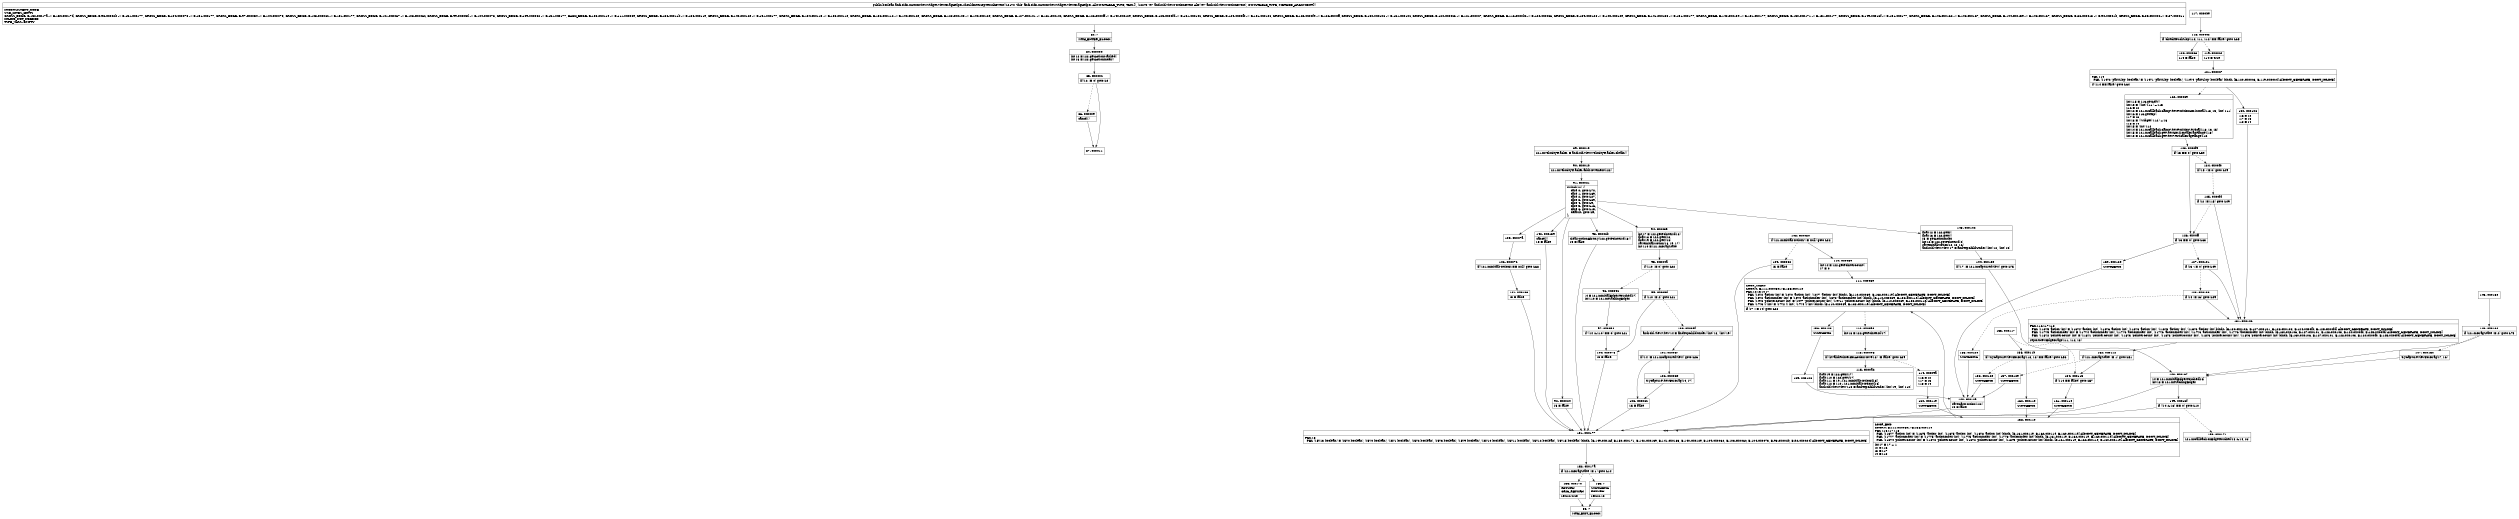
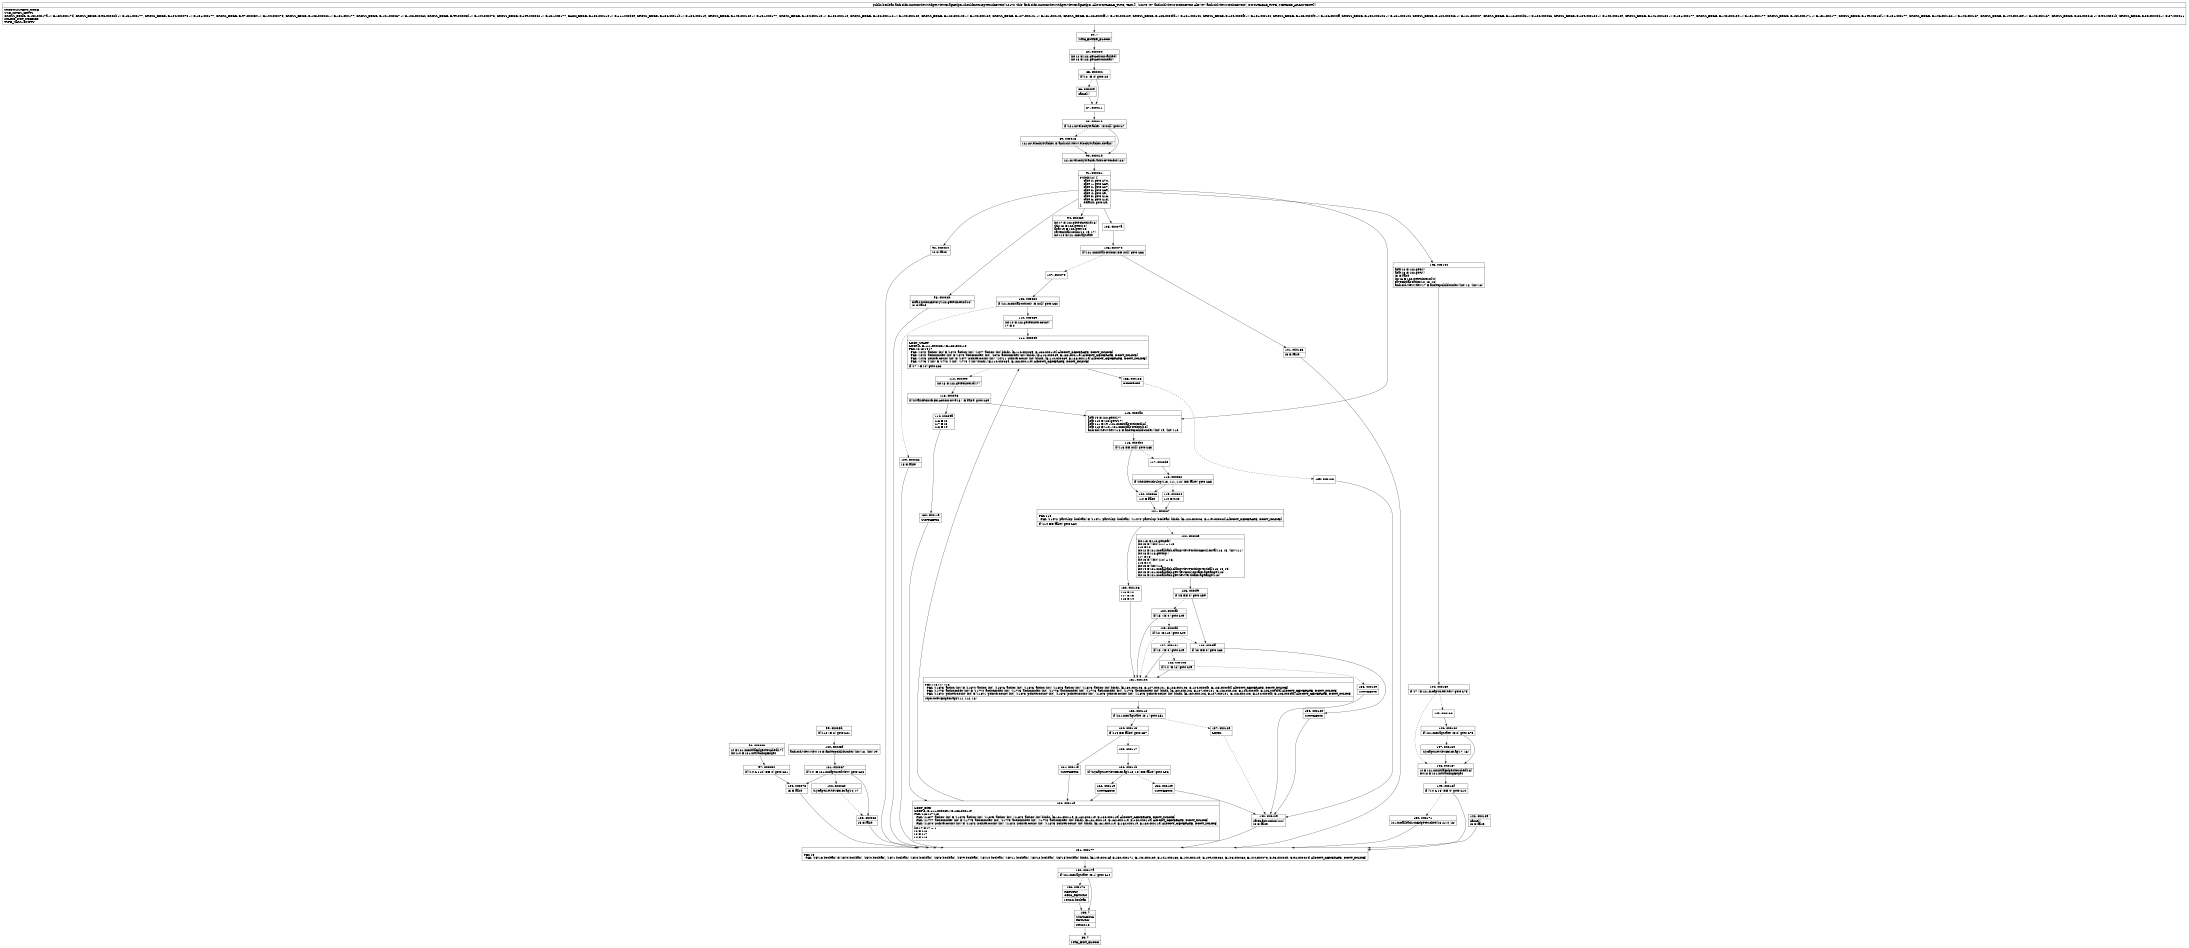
(2147, 121) -> (1155, 560)
none -> (1094, 124)
(1559, 224) -> (1387, 273)
(1655, 237) -> (1070, 226)
(1937, 239) -> (1402, 276)
(2195, 250) -> (1169, 638)
(2227, 261) -> (1146, 653)
(1659, 265) -> none
none -> (1056, 275)
(1636, 326) -> (817, 779)
(1822, 333) -> (1132, 384)
(2050, 344) -> (1128, 740)
(2059, 350) -> (1417, 728)
(1813, 354) -> (1205, 458)
(1906, 364) -> (947, 408)
(1669, 366) -> (836, 778)
(2010, 381) -> (1217, 733)
(1655, 390) -> (851, 804)
(1995, 391) -> (1244, 774)
(2029, 414) -> (1357, 844)
none -> (1134, 445)
(1591, 477) -> (1092, 893)
(1570, 496) -> (1075, 900)
(1580, 502) -> (1080, 905)
none -> (1152, 504)
none -> (1141, 644)
none -> (1441, 701)
